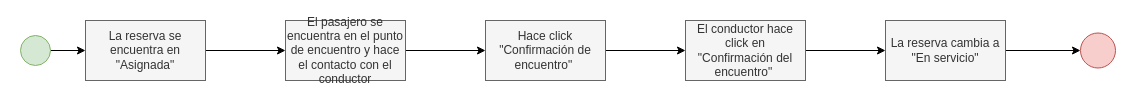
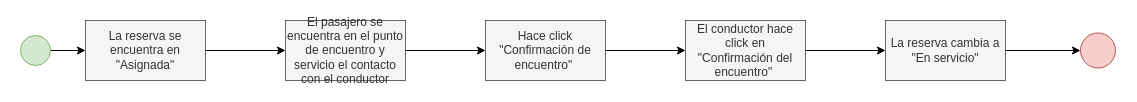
(346, 51) -> (346, 51)
